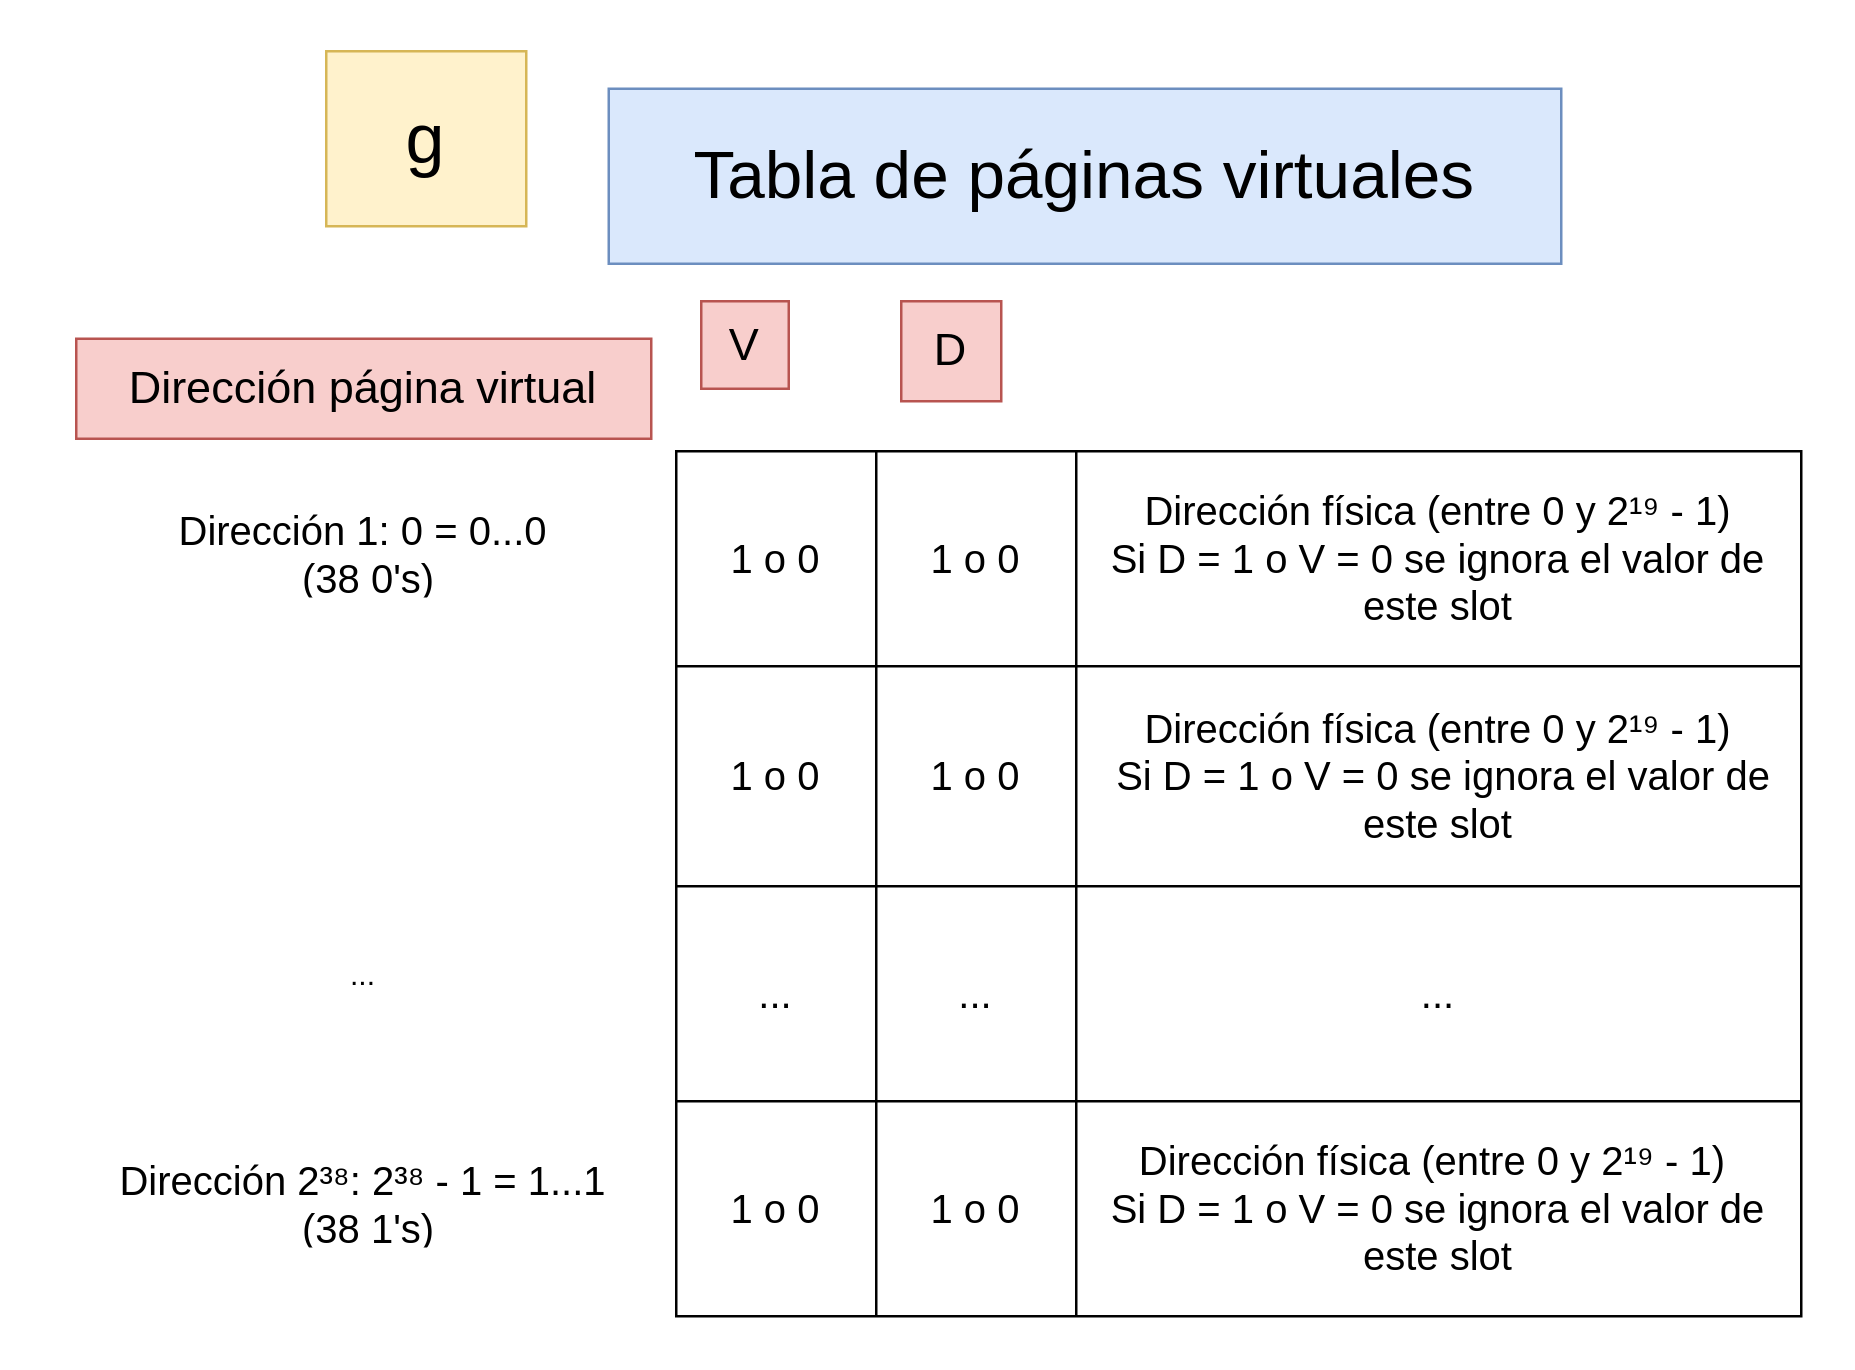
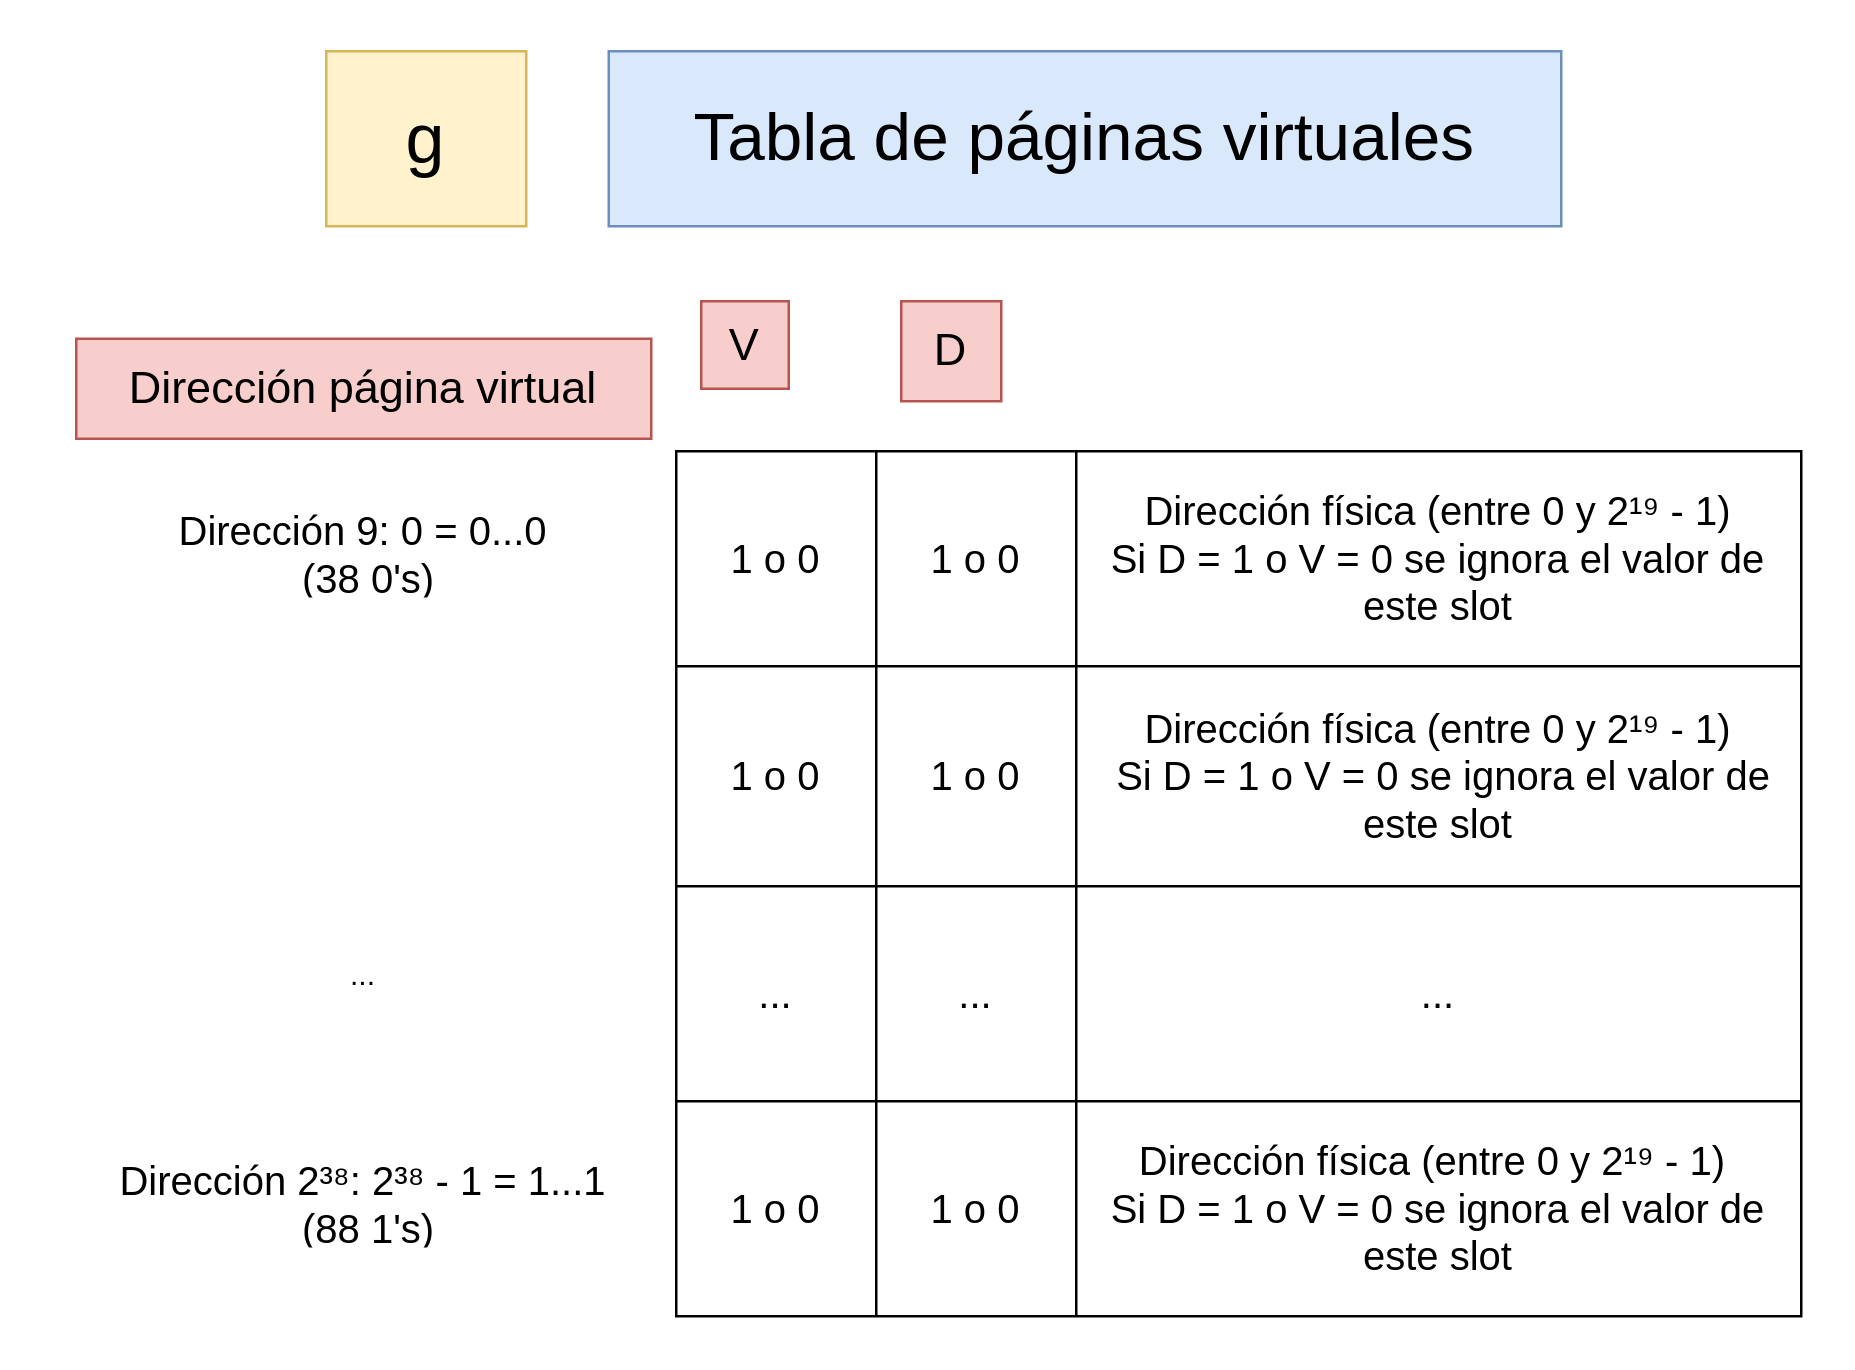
(1085, 176) -> (1085, 139)
(364, 551) -> (364, 551)
(364, 1201) -> (364, 1201)
